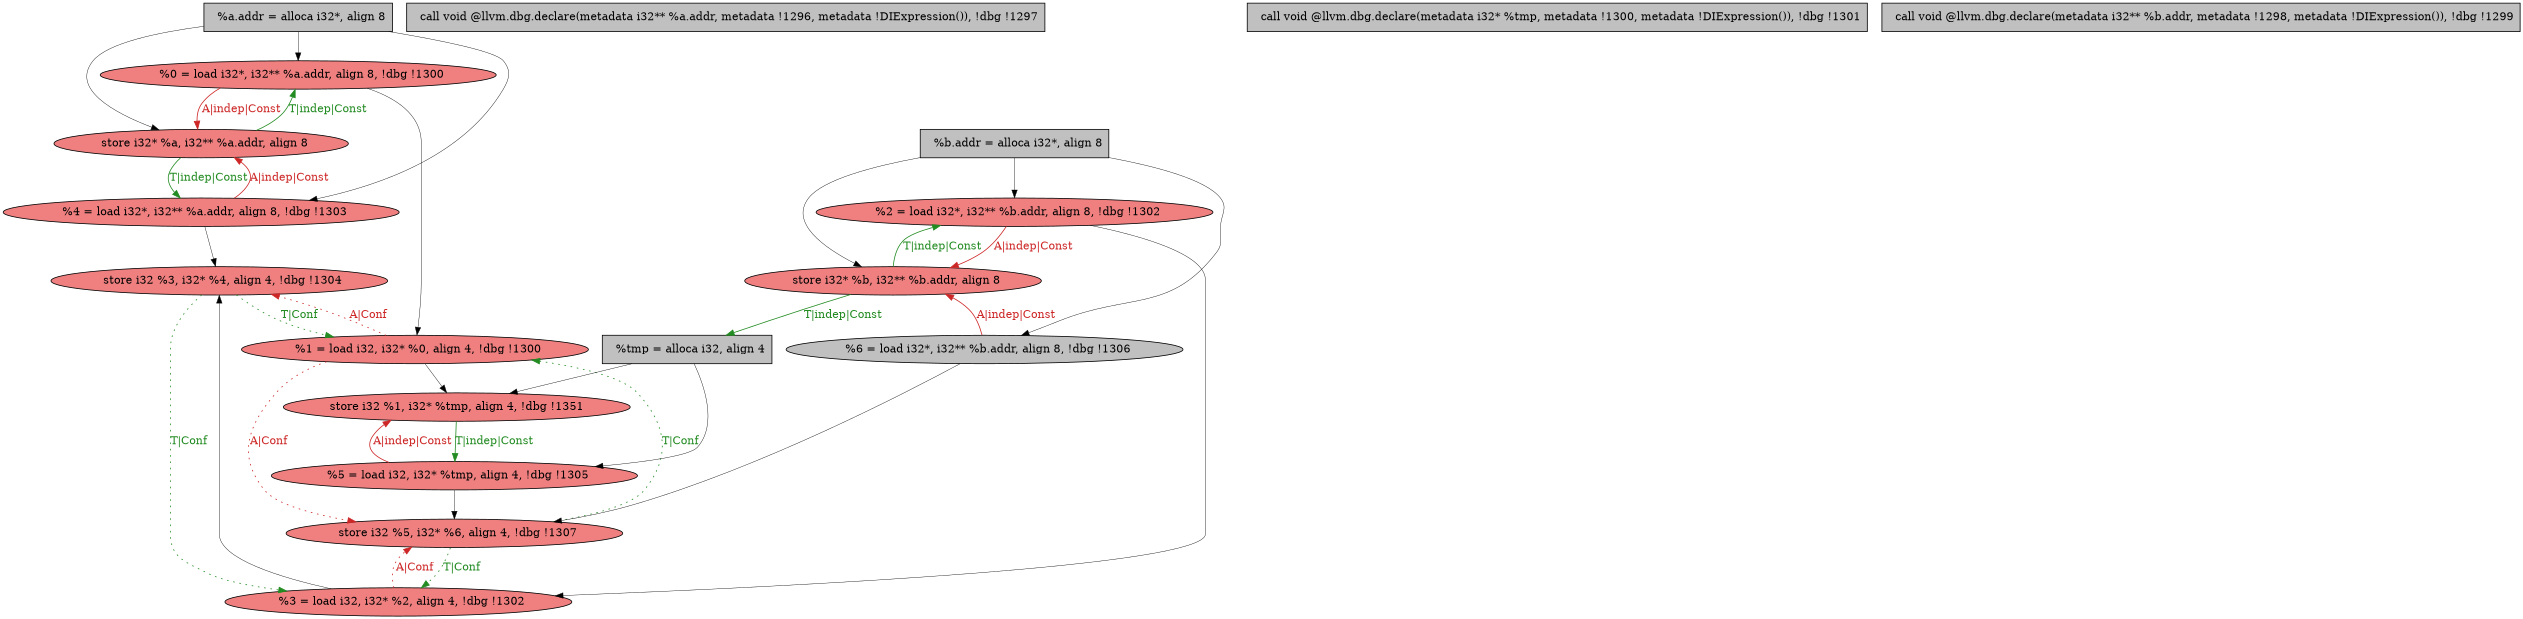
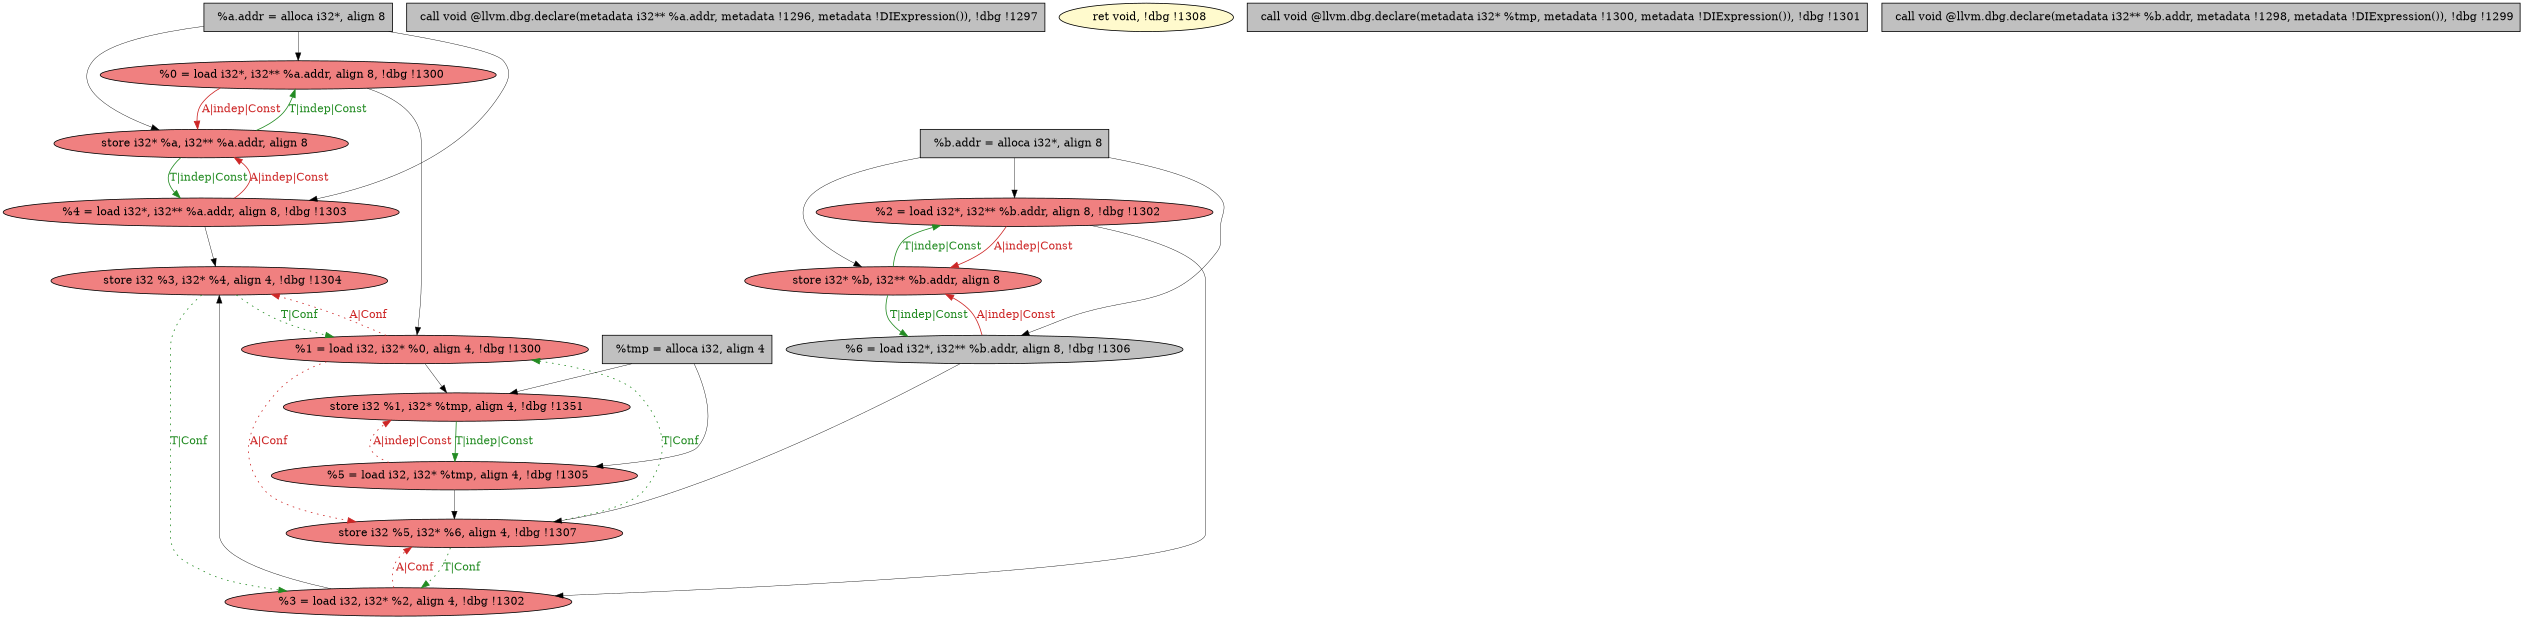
none -> (1146, 17)
(792, 313) -> (887, 316)
(370, 446) -> (370, 446)
